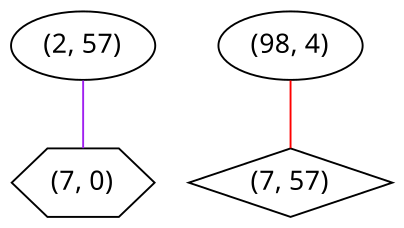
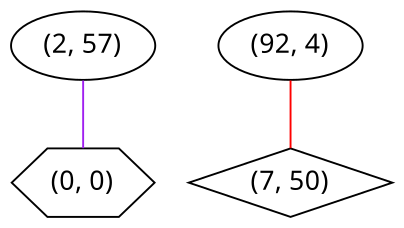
(291, 46) -> (291, 46)
(83, 183) -> (83, 183)
(291, 183) -> (291, 183)
